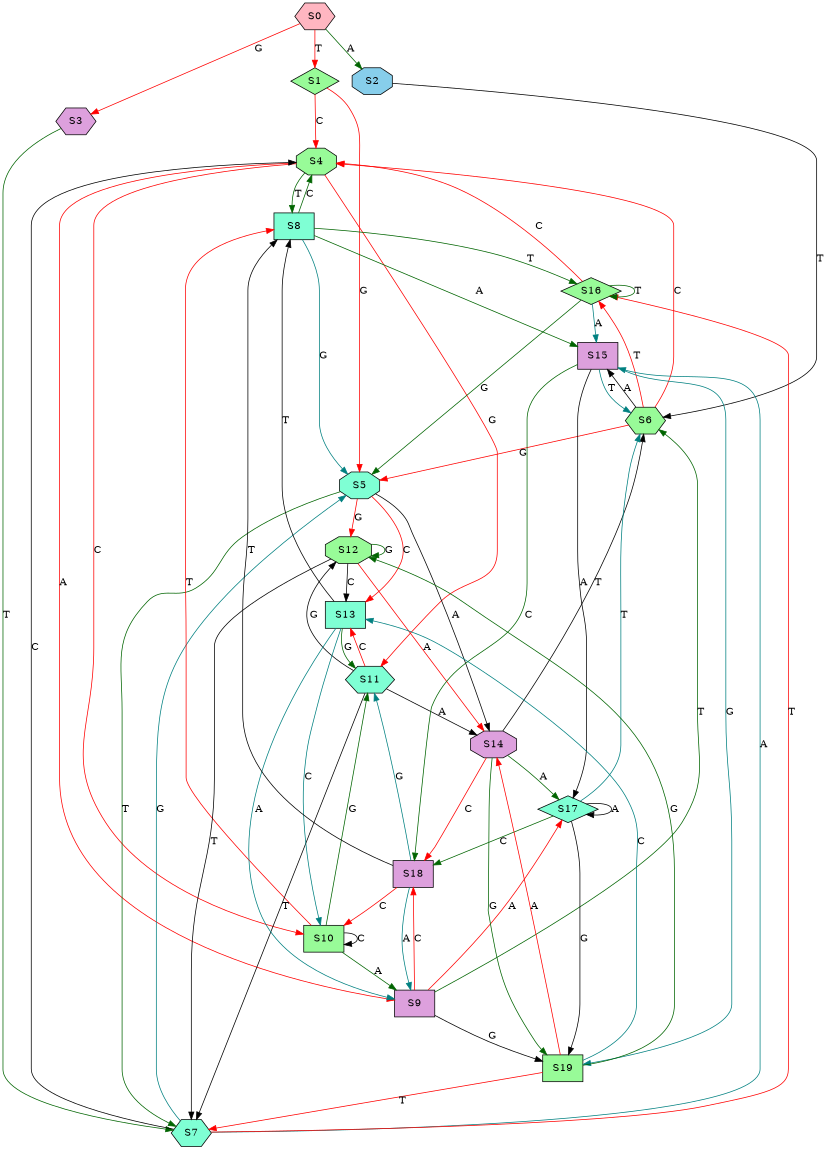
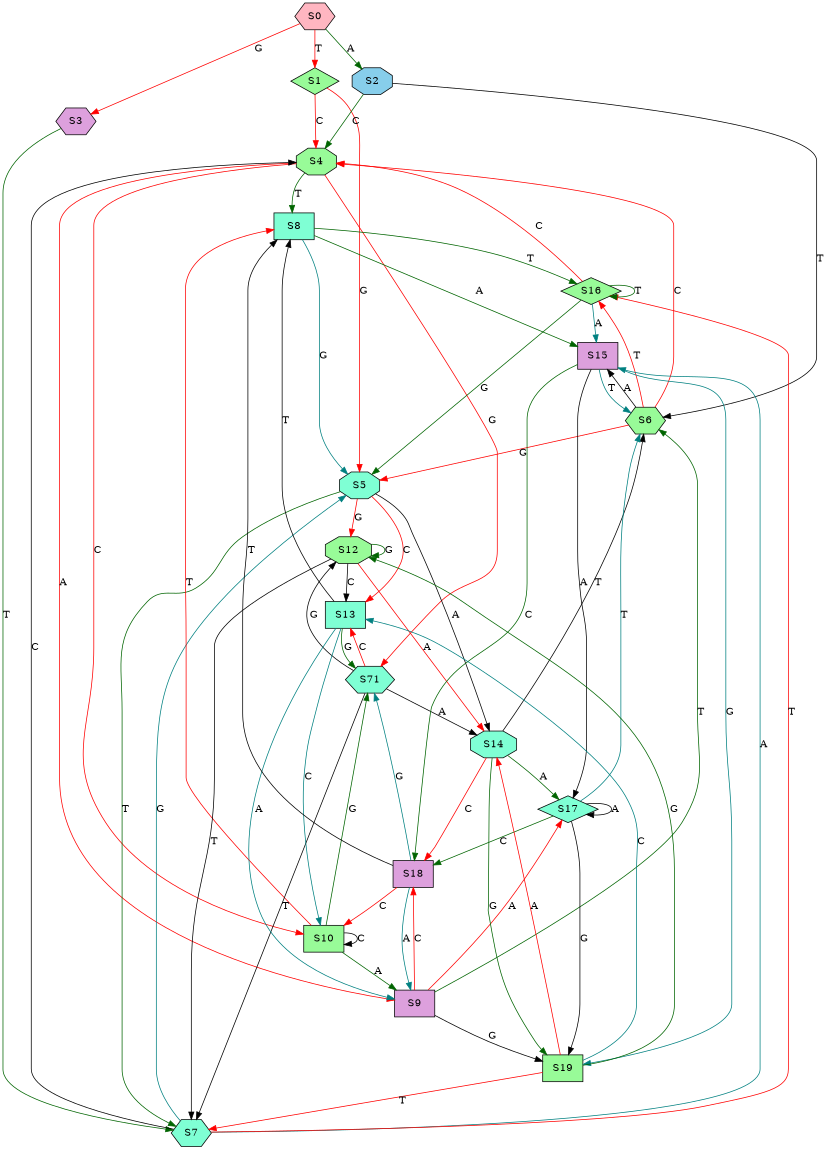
(304, 198) -> (346, 118)
(370, 680) -> (370, 680)
(494, 744) -> (494, 744)
